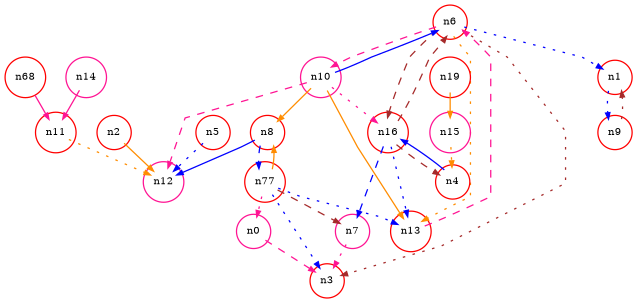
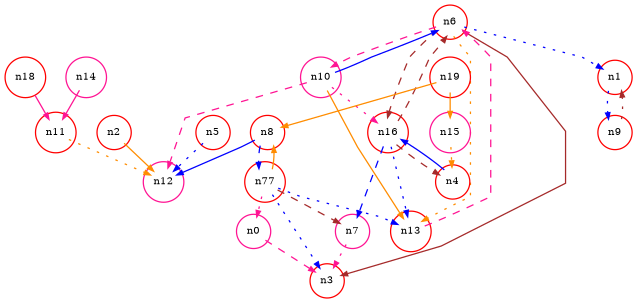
(25, 77) -> (25, 77)
(297, 102) -> (366, 103)
(548, 192) -> (548, 192)
